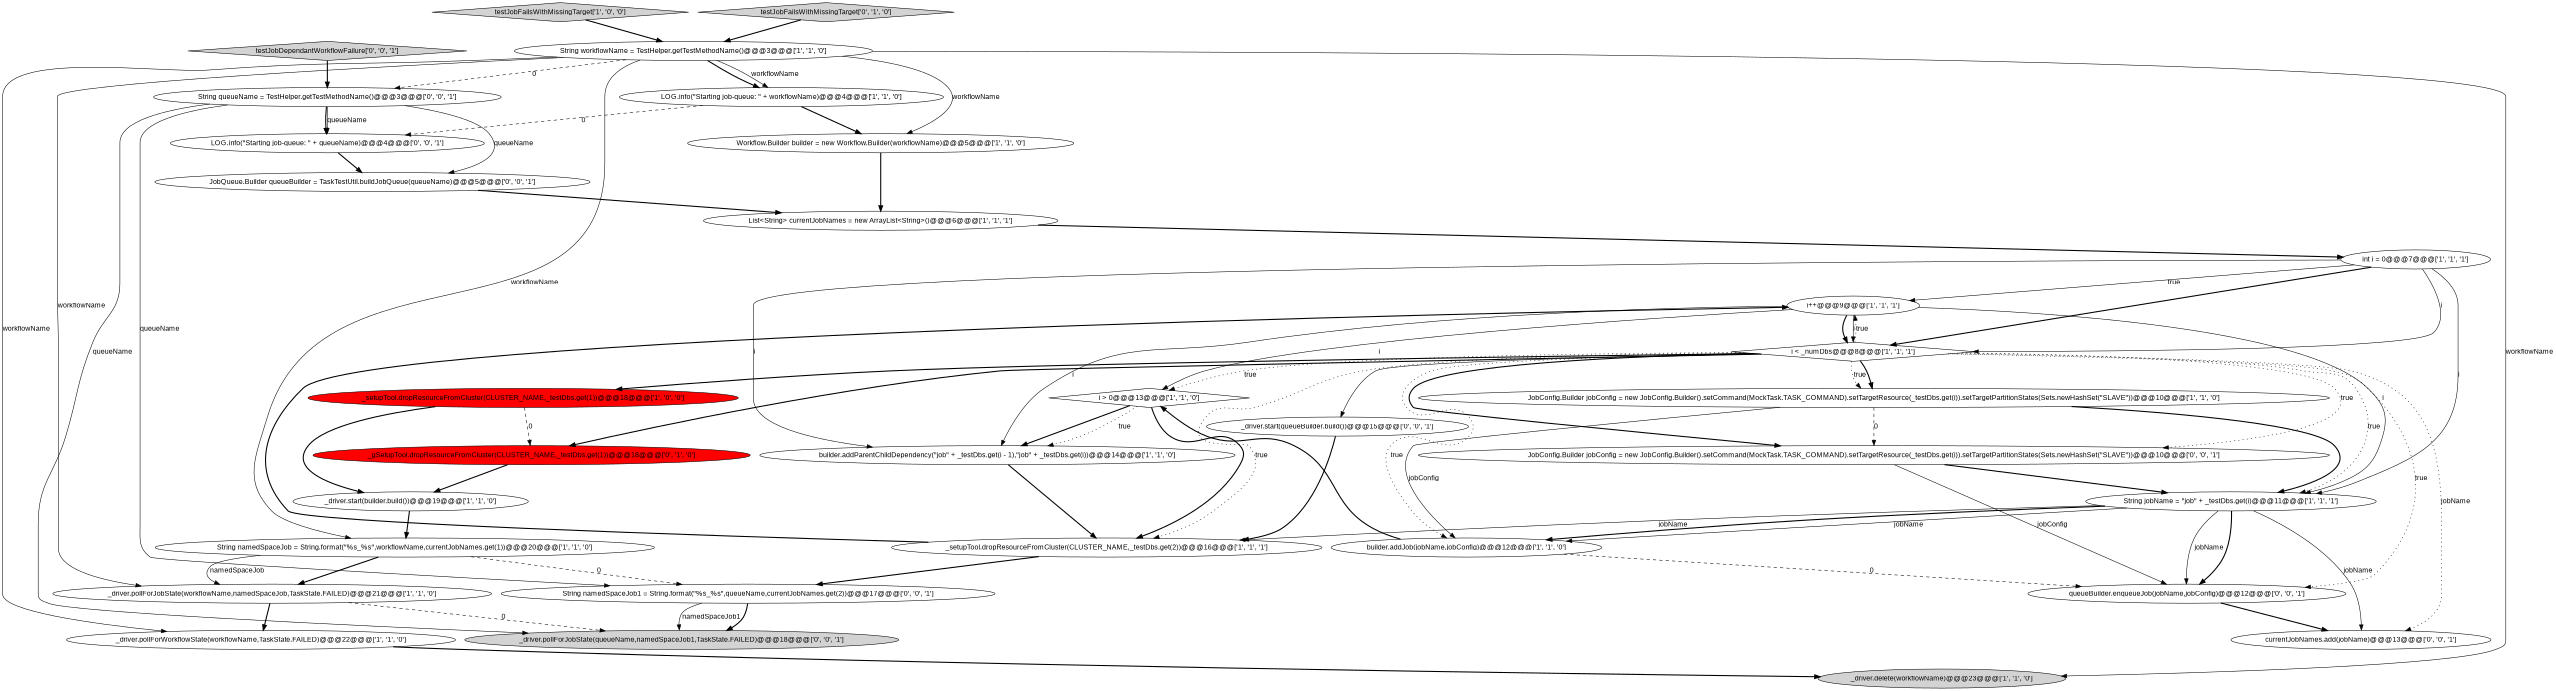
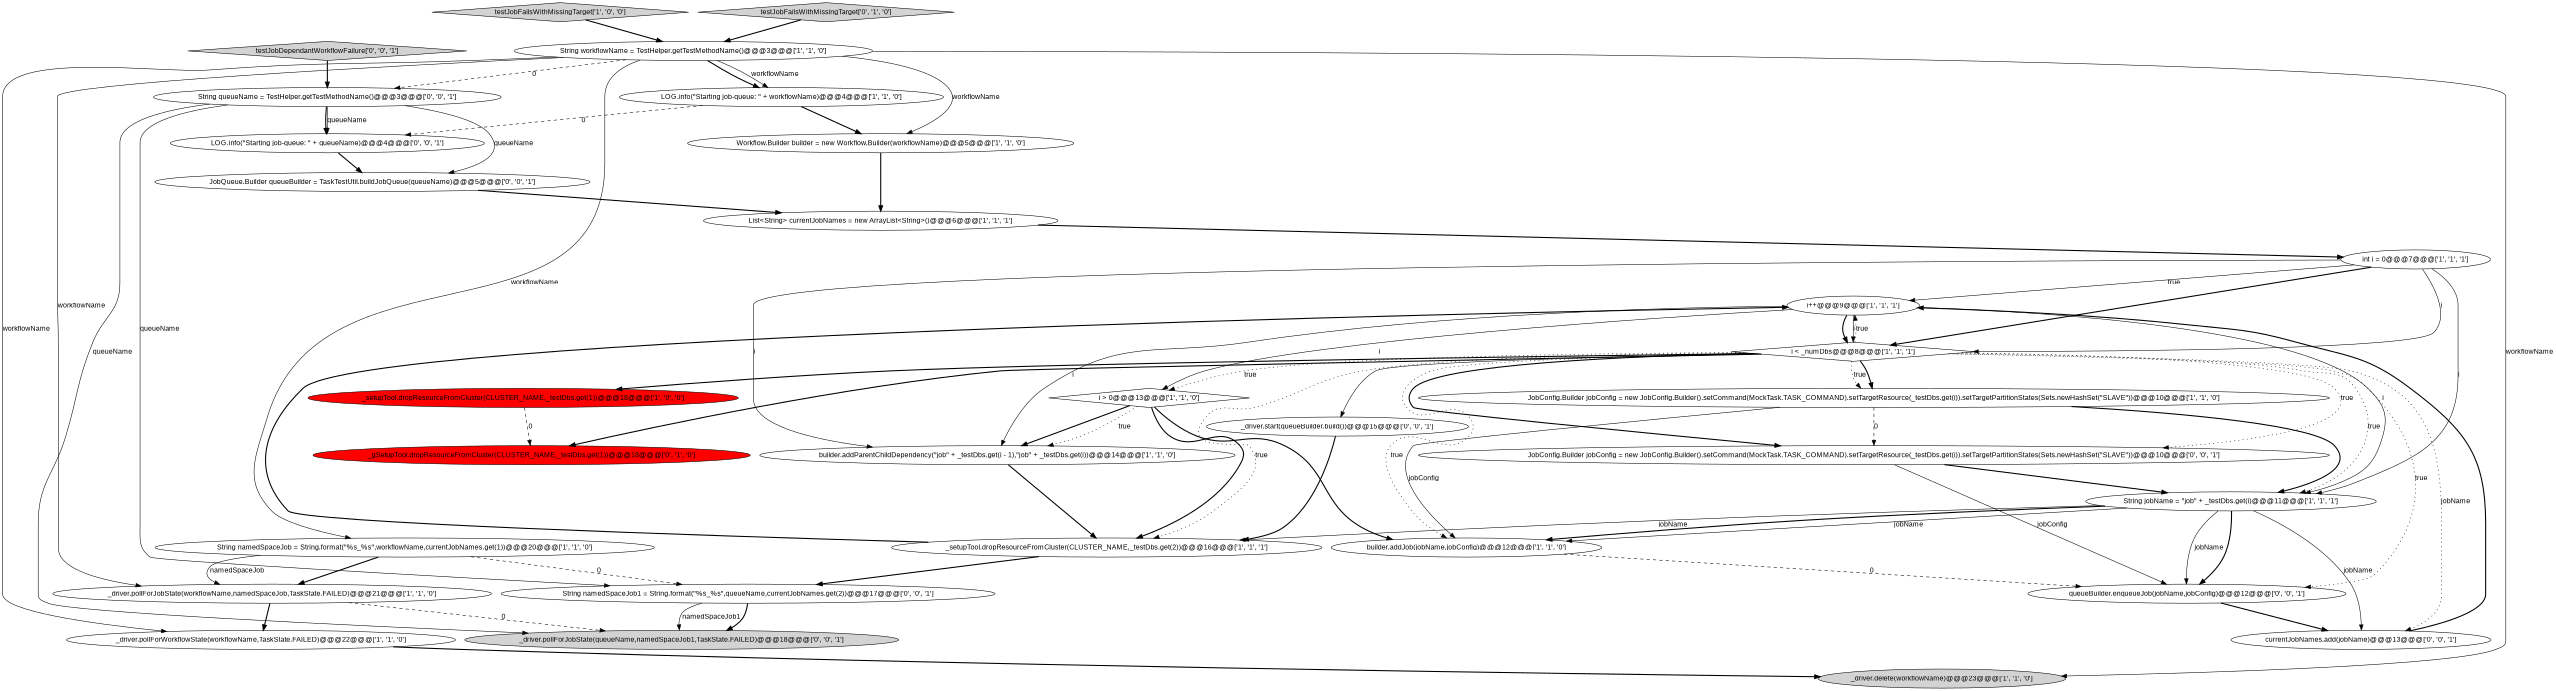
none -> (2330, 351)
(1297, 448) -> (1285, 446)
(411, 501) -> none
